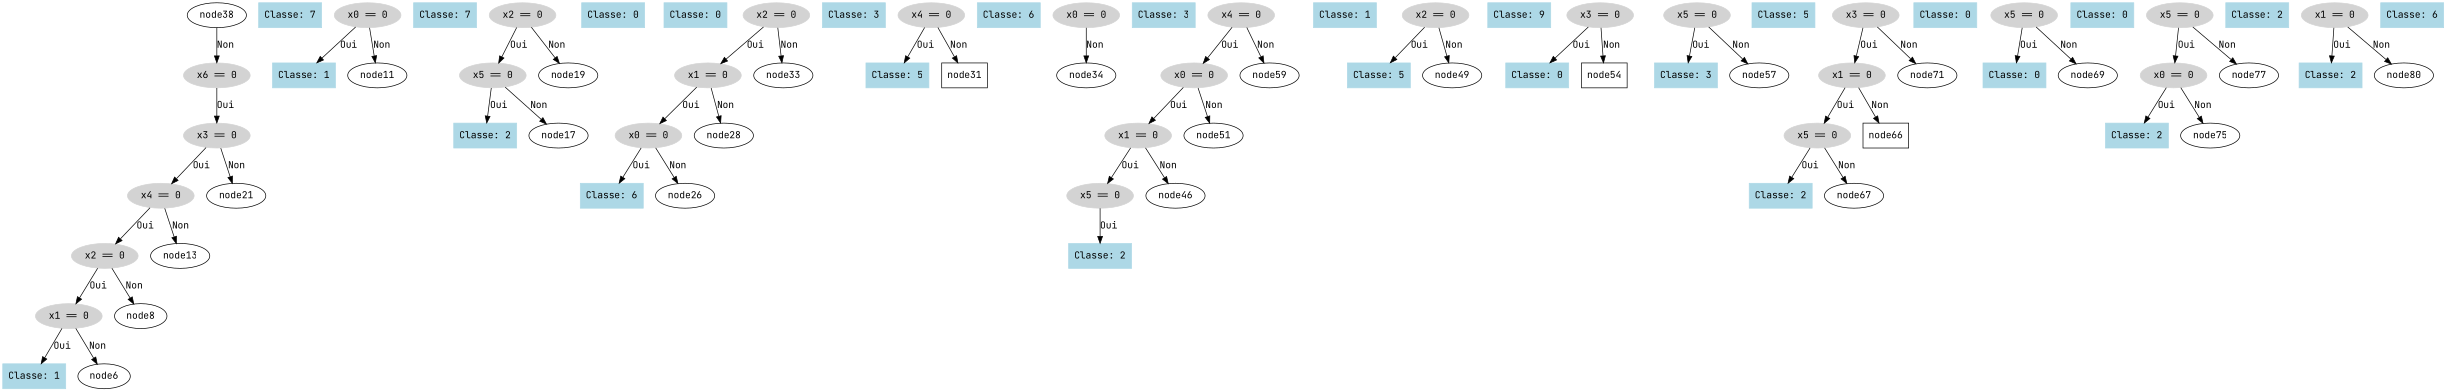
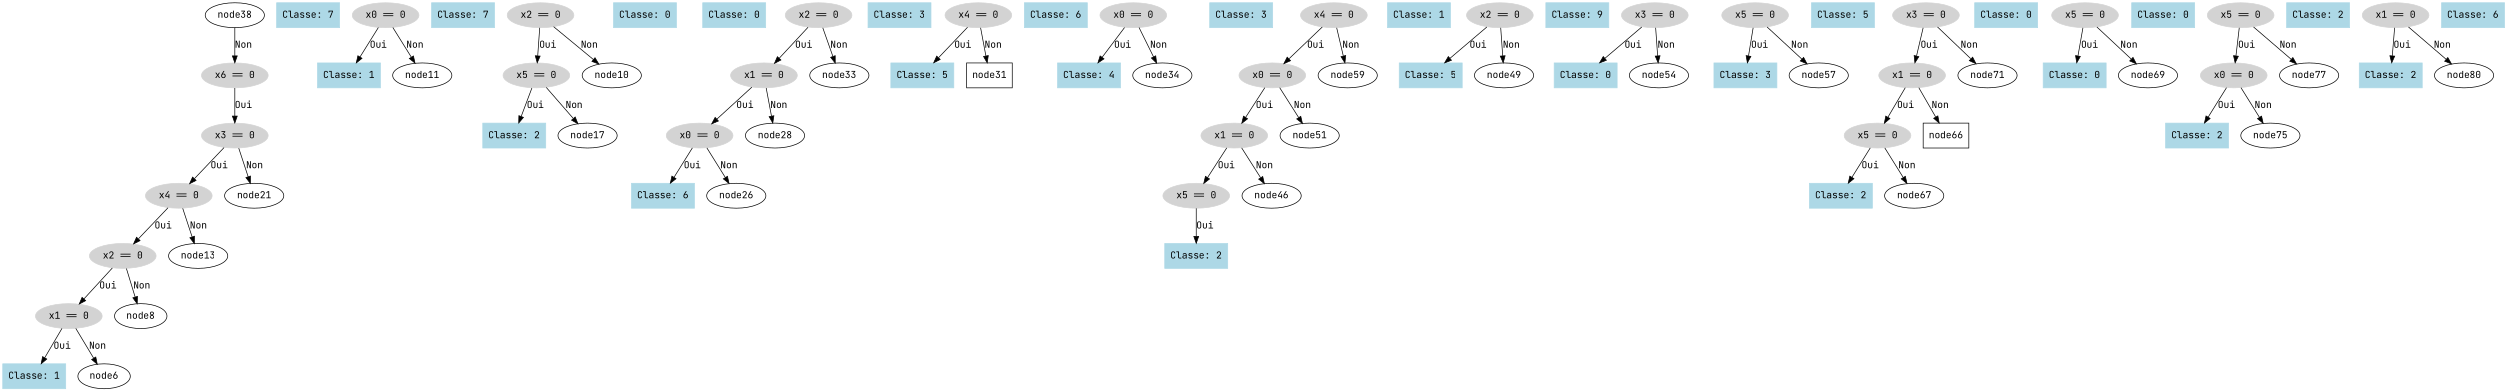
(568, 75) -> (612, 75)
none -> (1089, 75)
(1604, 75) -> (1659, 75)
